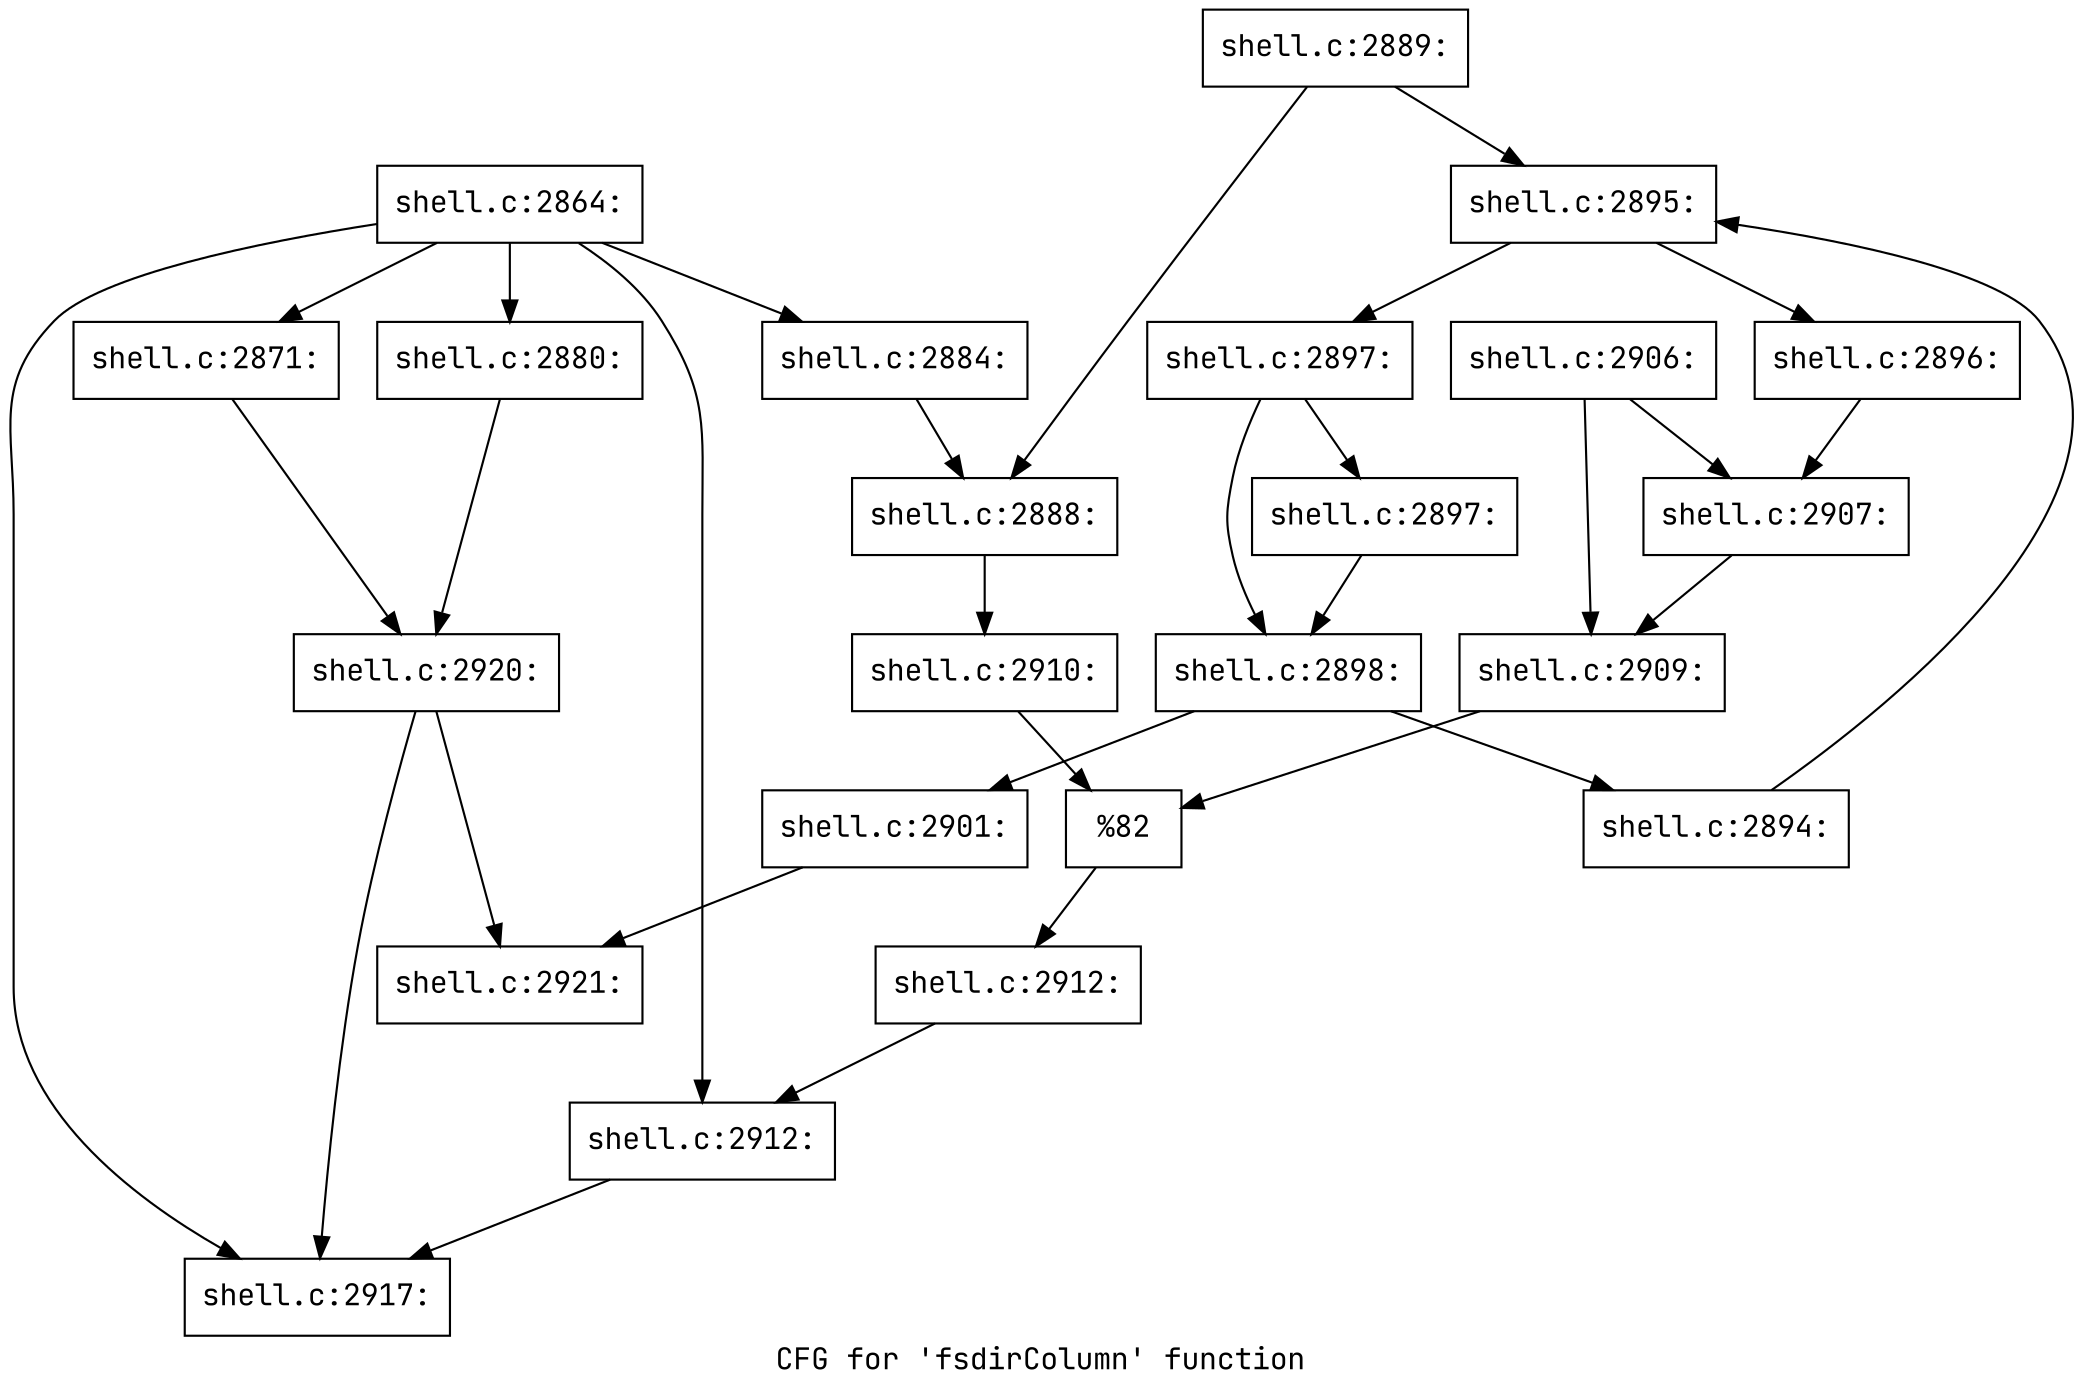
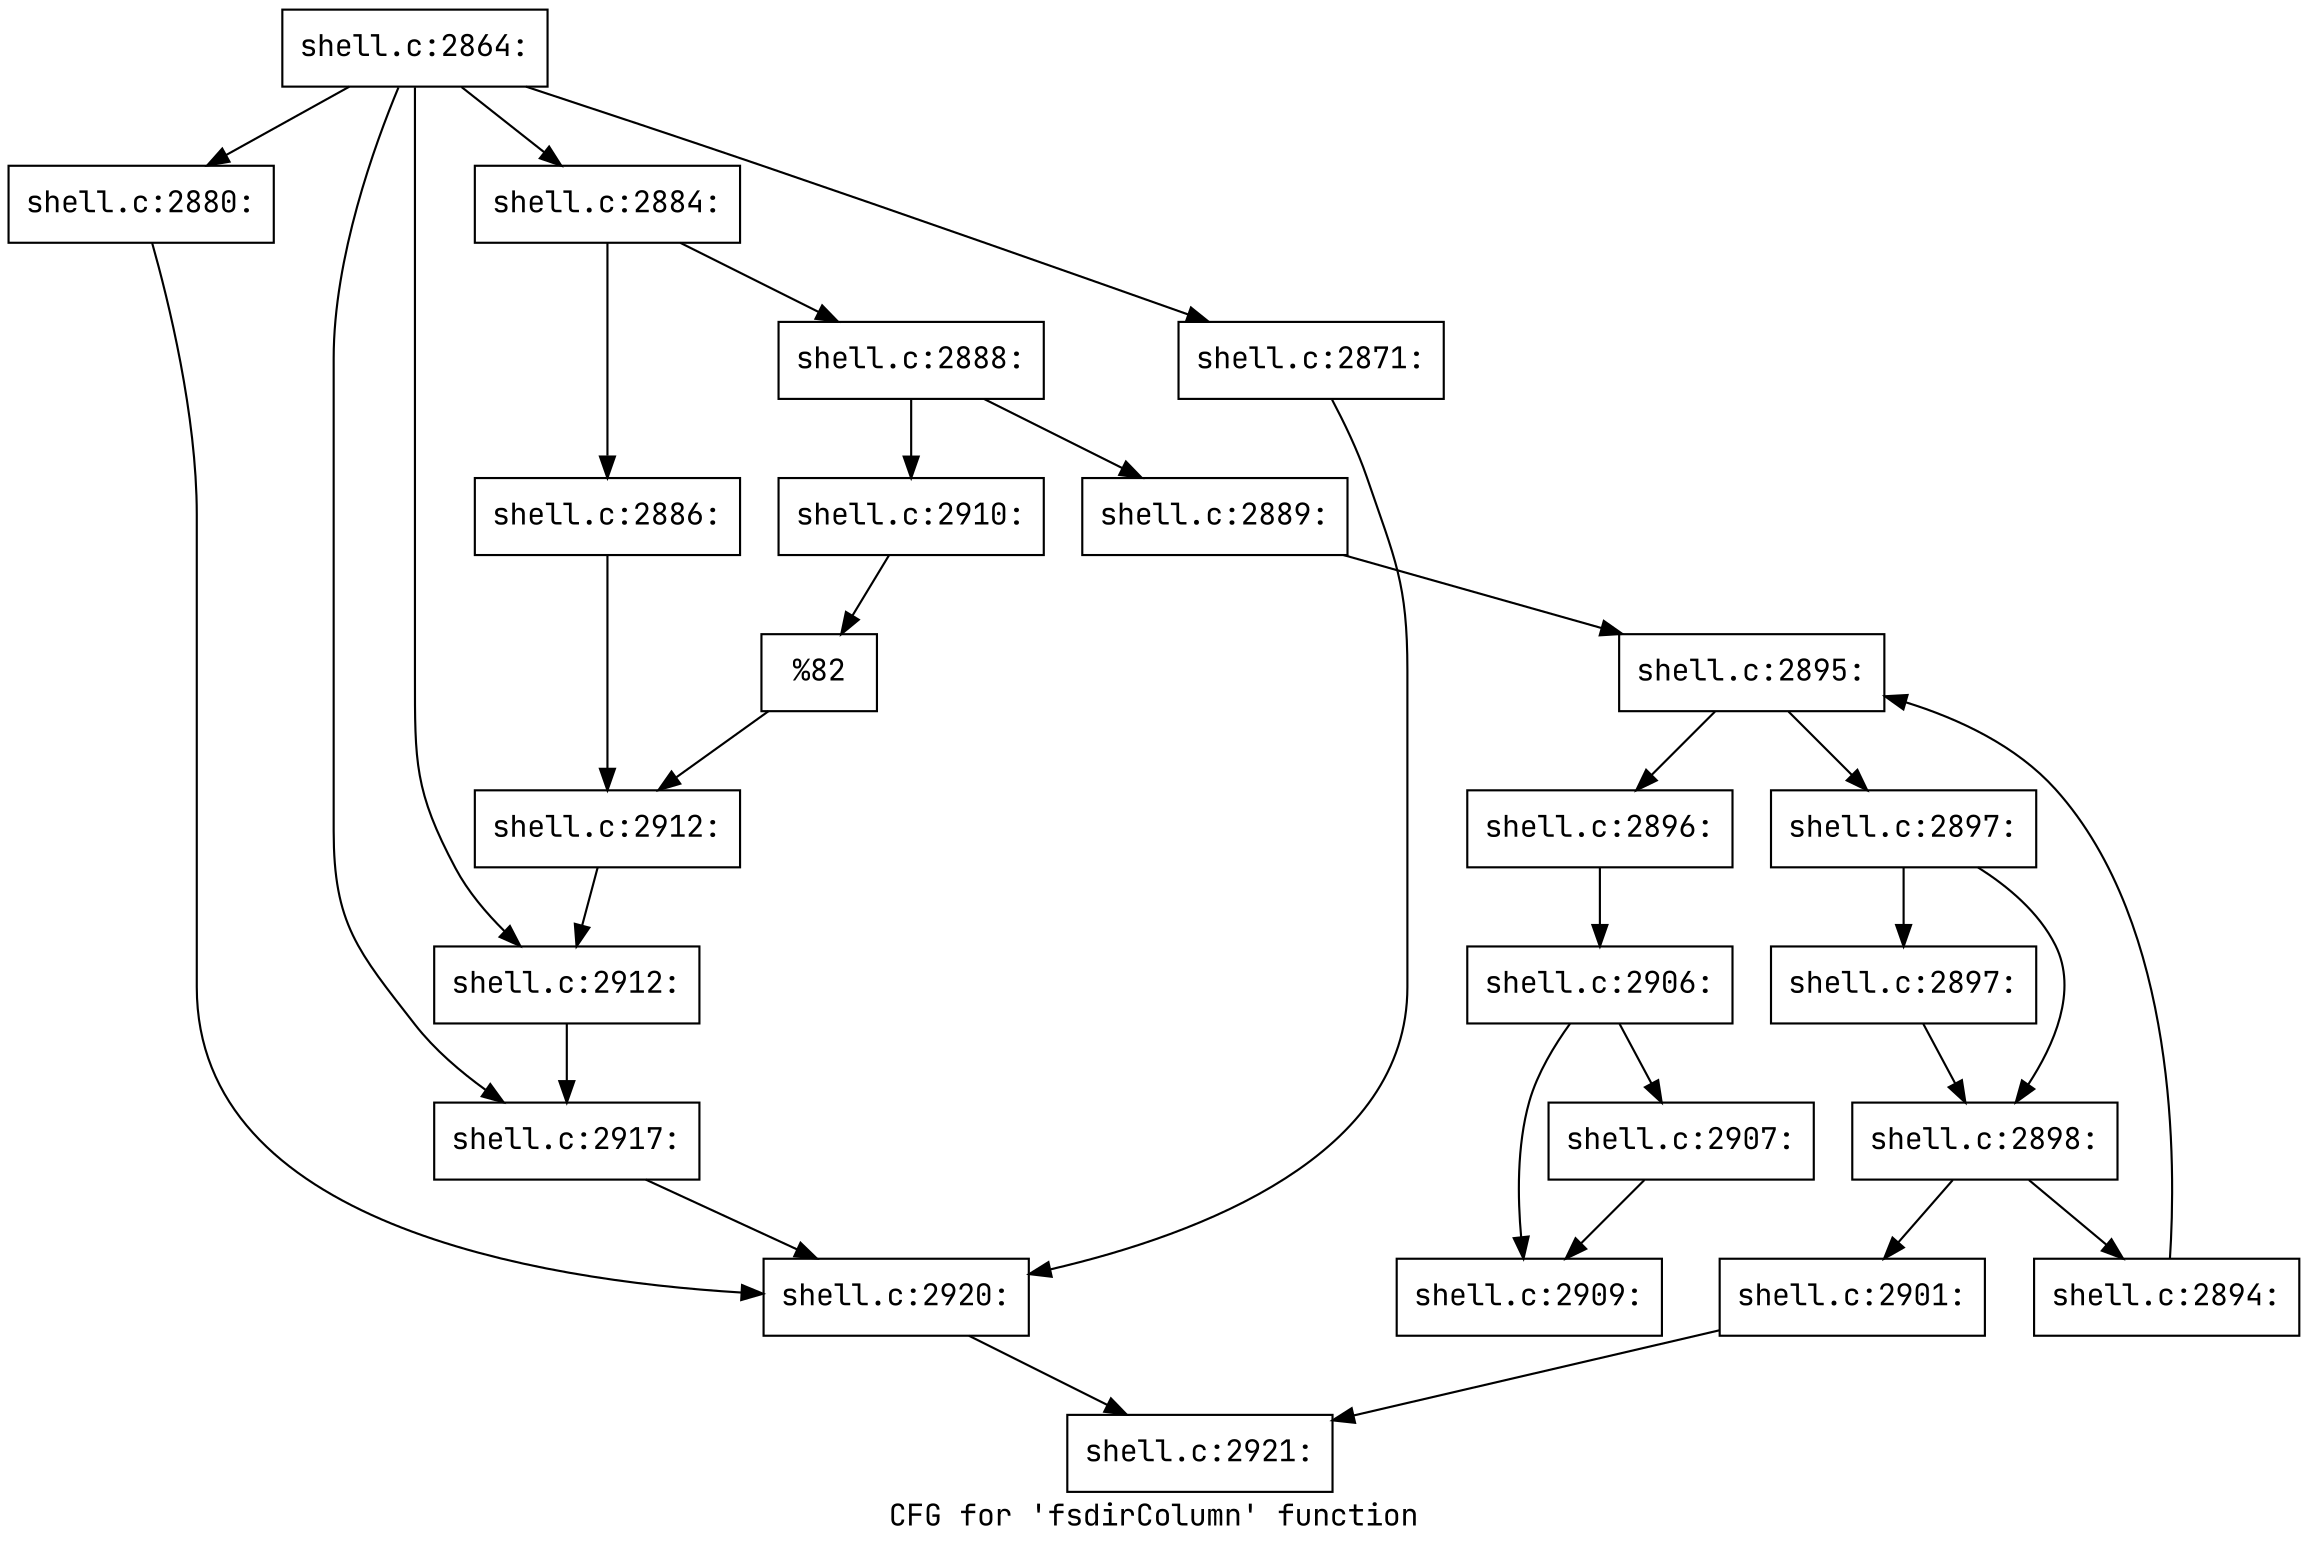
(1165, 273) -> (1053, 434)
(1838, 430) -> (1600, 896)
none -> (607, 517)
(1341, 756) -> none
(354, 971) -> (722, 1215)
